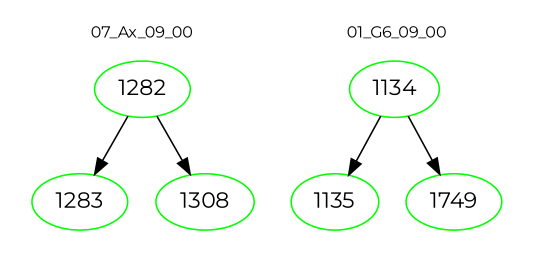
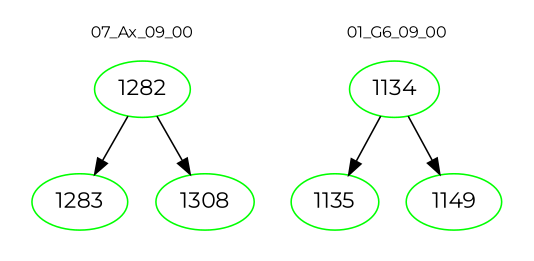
(454, 202) -> (454, 202)
